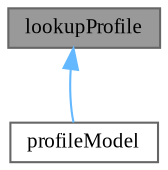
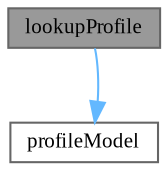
(70, 96) -> (98, 75)
